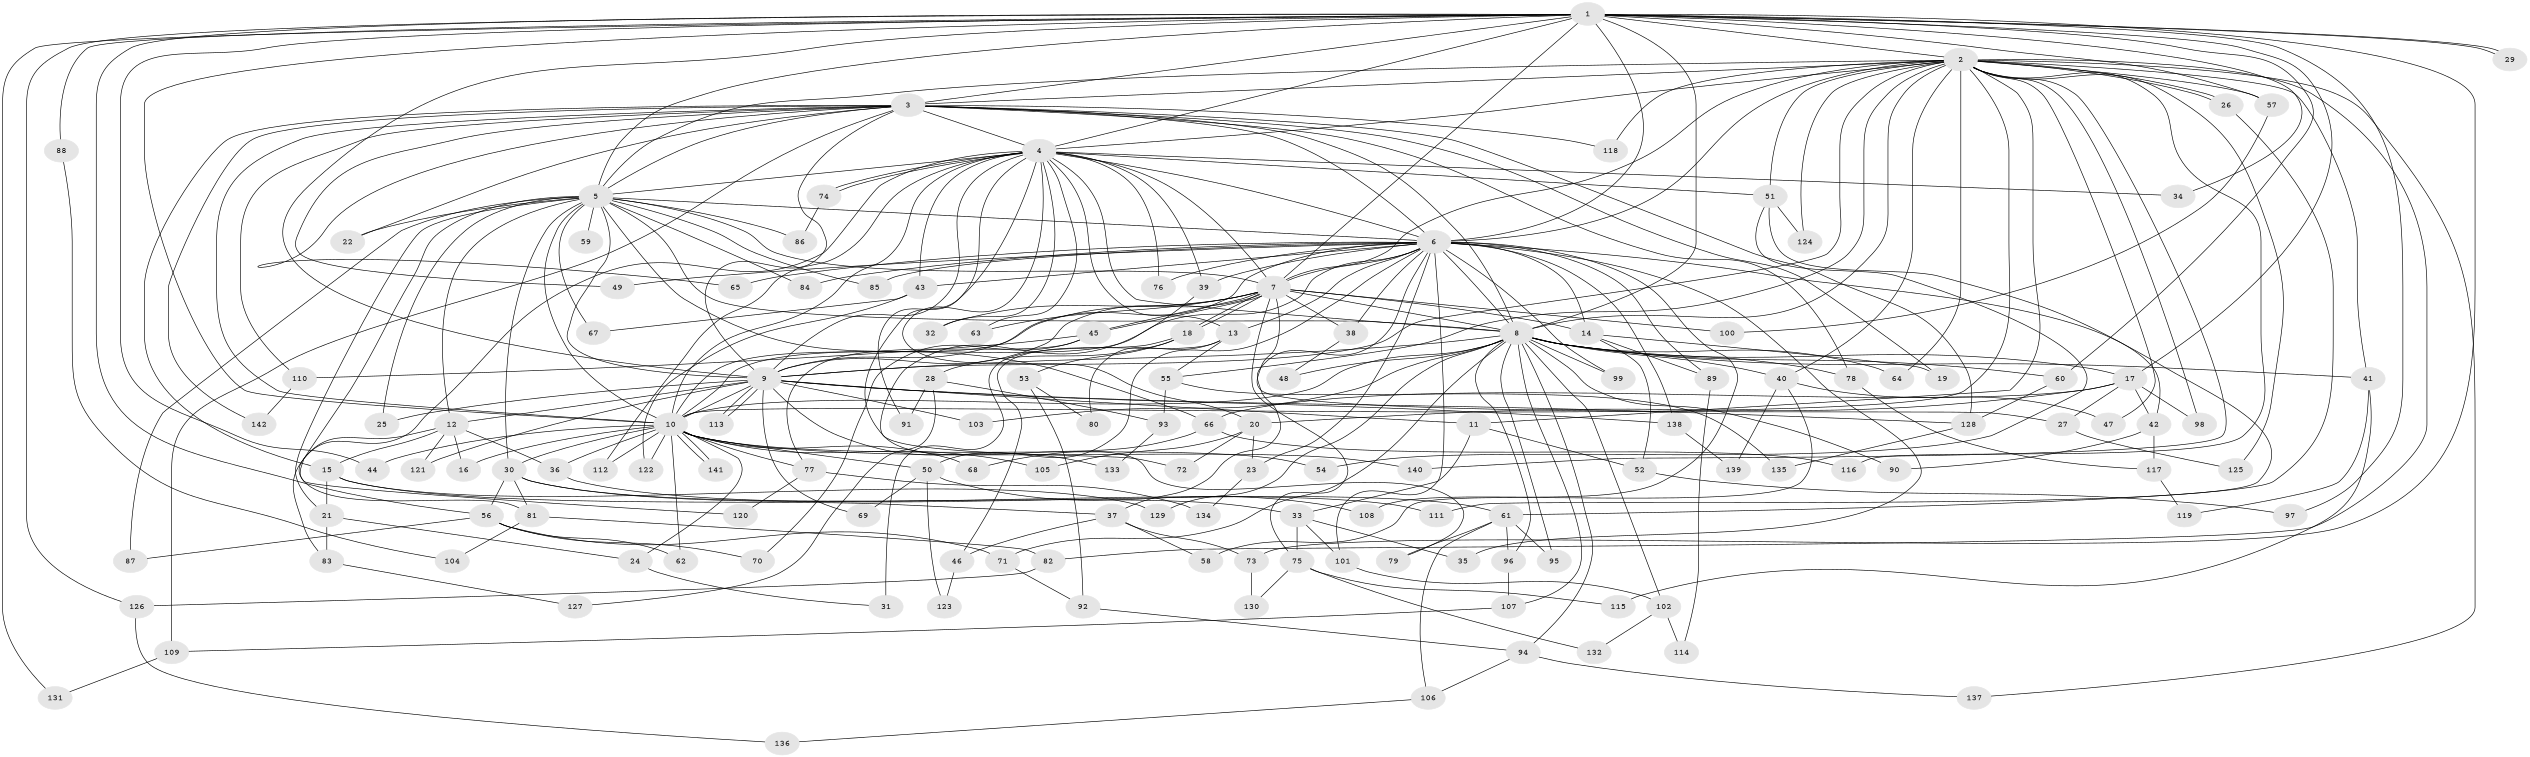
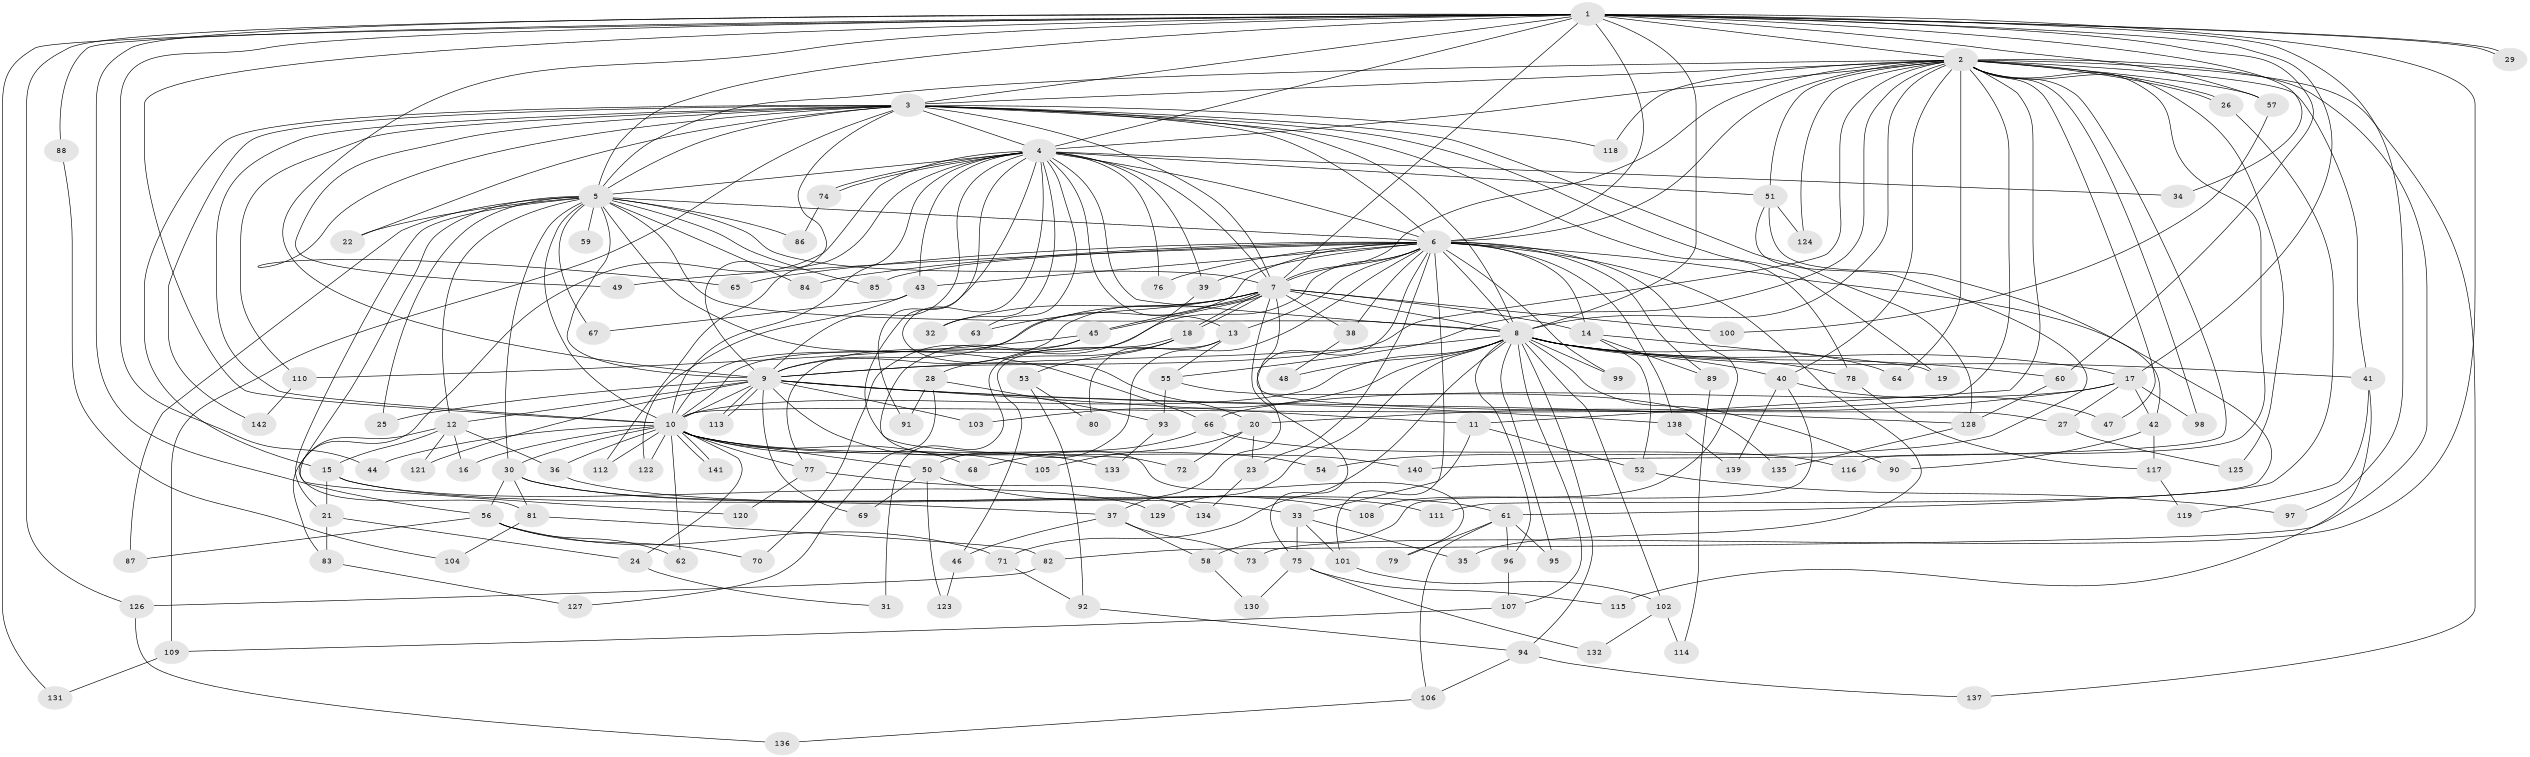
none -> (1111, 149)
(1251, 584) -> (1229, 584)
